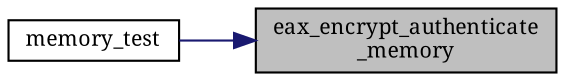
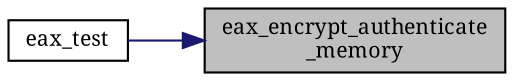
(94, 41) -> (68, 41)
